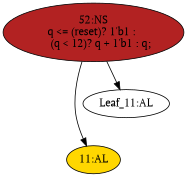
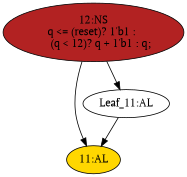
(94, 32) -> (94, 32)
none -> (112, 128)
